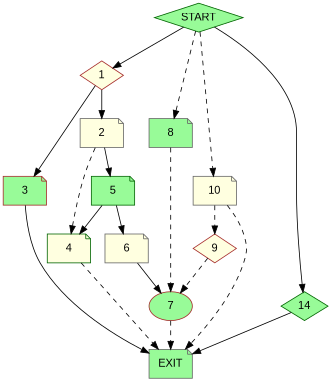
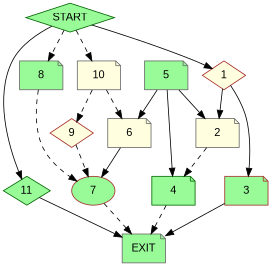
(107, 158) -> (189, 101)
(113, 191) -> (166, 75)
(69, 248) -> (173, 191)
(237, 279) -> (112, 101)
(305, 306) -> (27, 191)
